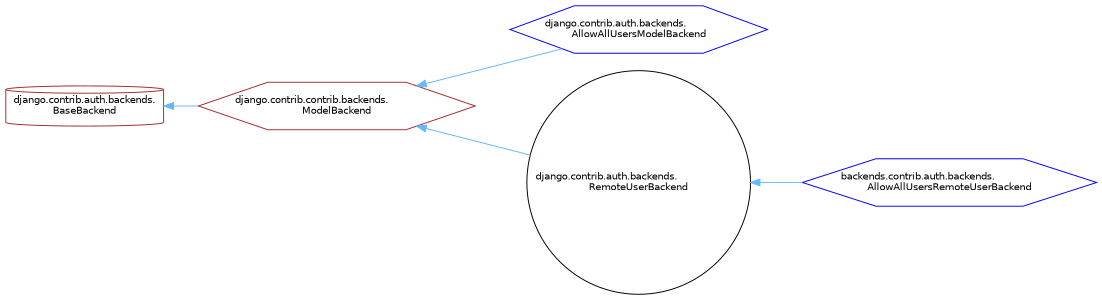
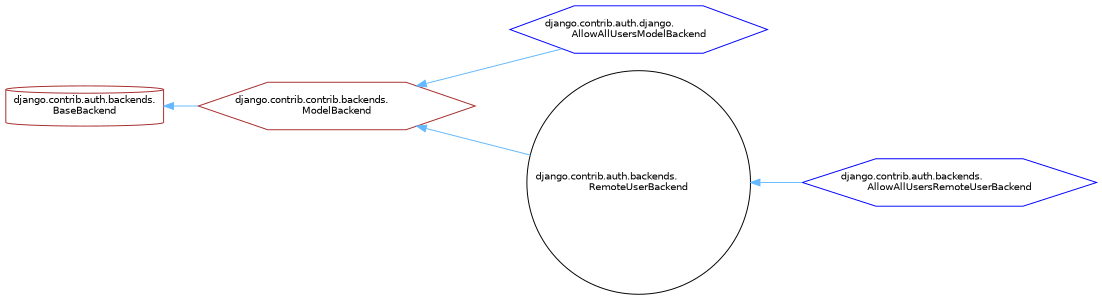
(639, 30) -> (639, 30)
(949, 182) -> (949, 182)
